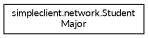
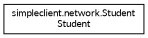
(74, 19) -> (74, 19)
